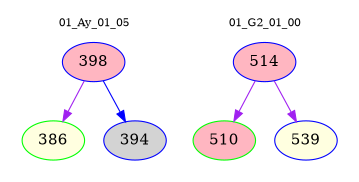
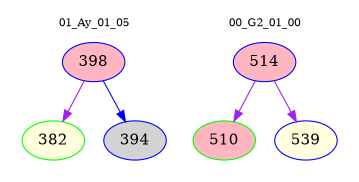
(265, 23) -> (265, 23)
(53, 140) -> (53, 140)
